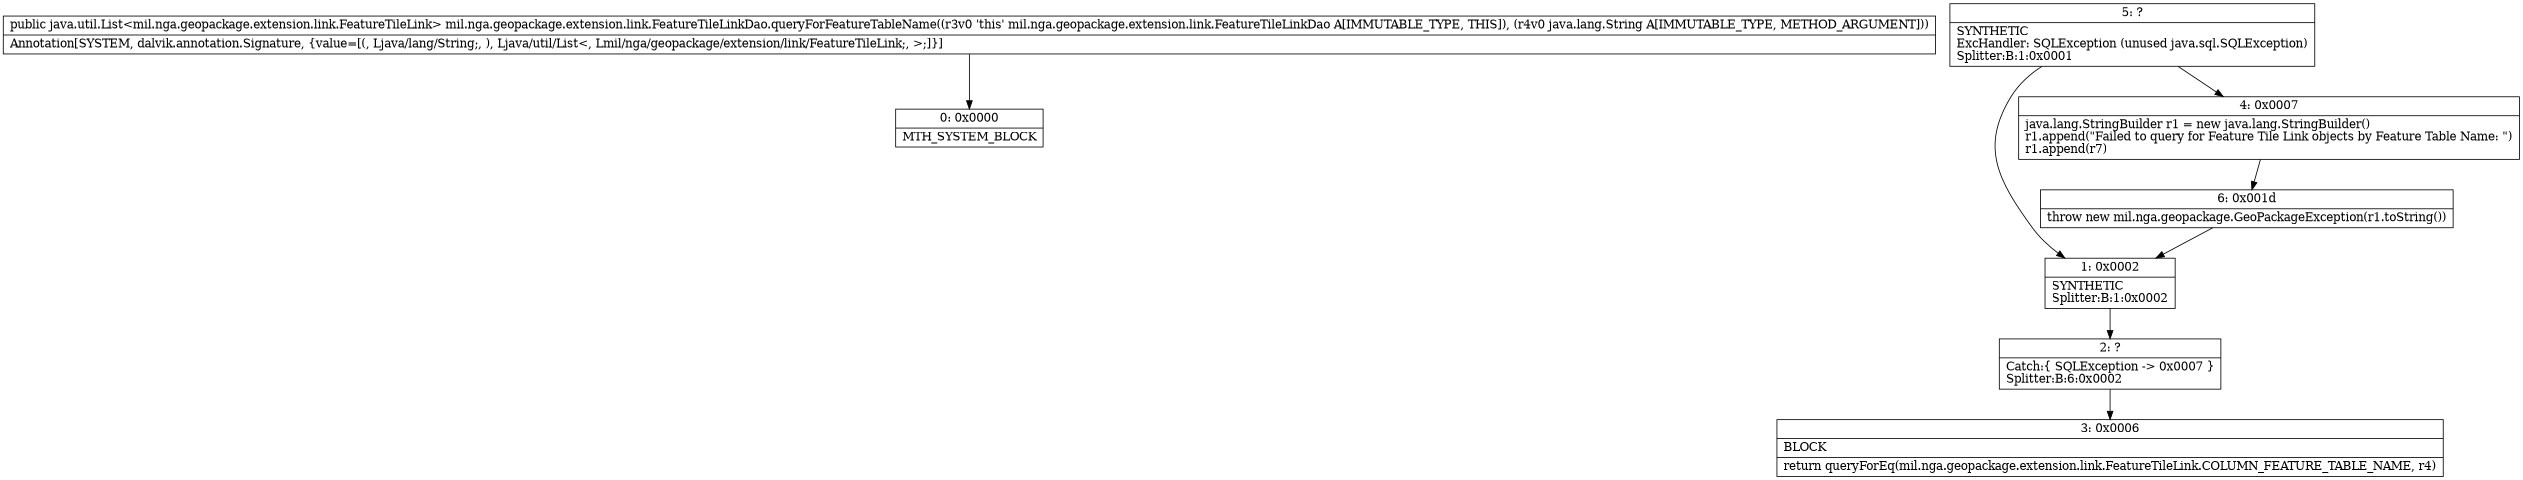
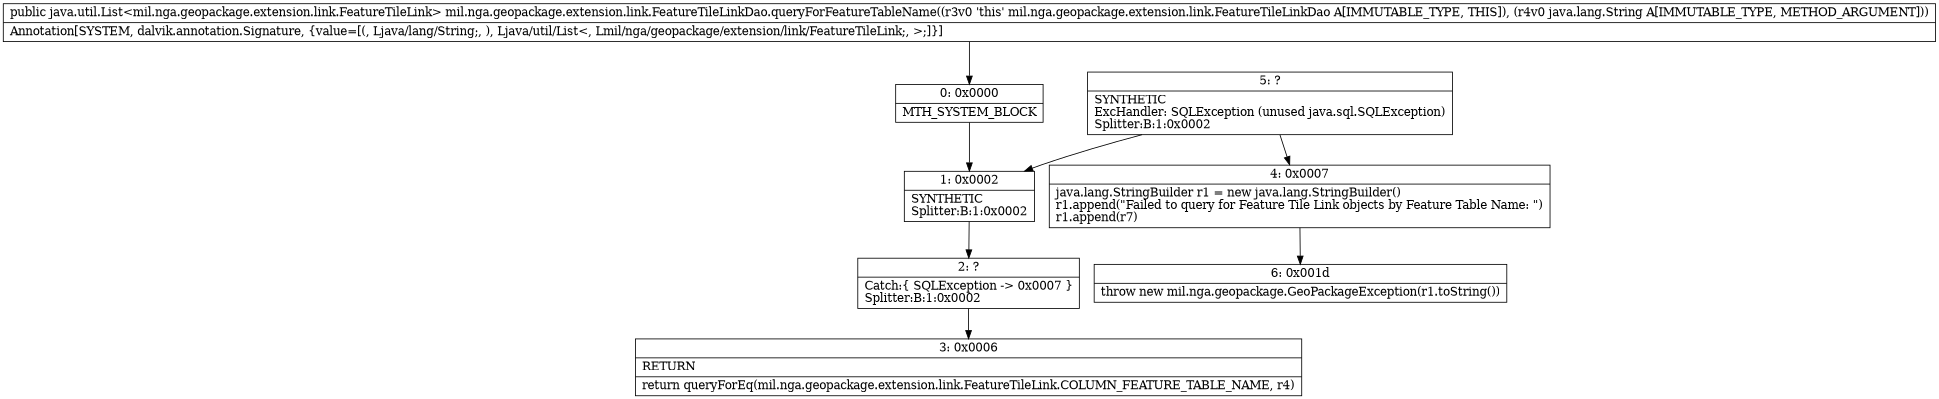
(2015, 56) -> (1153, 125)
(2188, 241) -> (969, 143)
(2064, 379) -> (923, 299)
(1805, 448) -> (669, 367)
